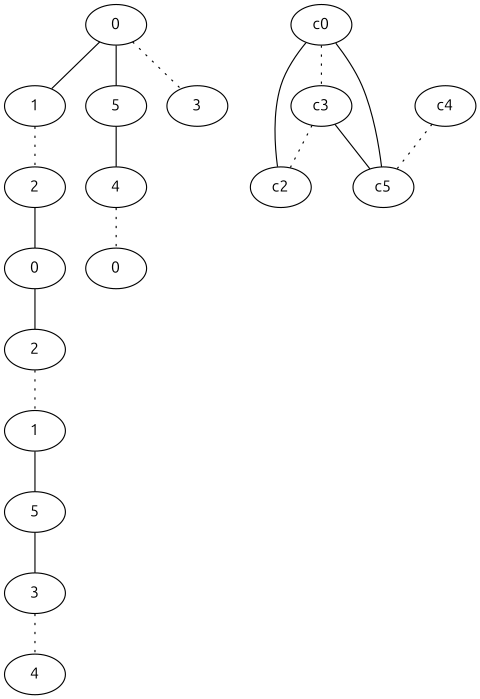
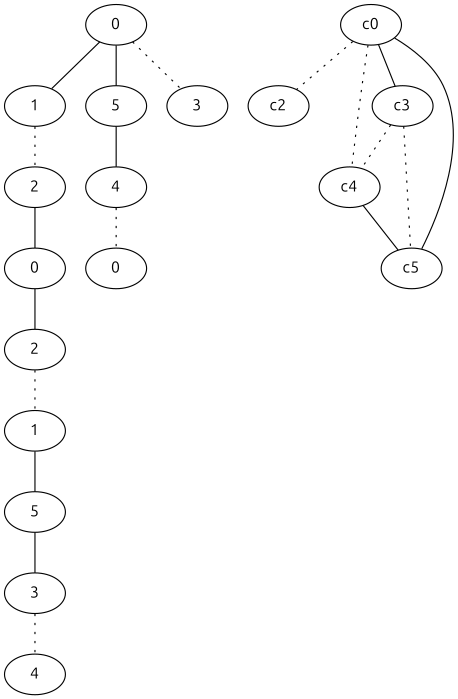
(321, 66) -> (387, 65)
(277, 101) -> (325, 66)
none -> (359, 106)
(301, 147) -> (376, 147)
(352, 147) -> (407, 187)
(414, 147) -> (381, 228)
